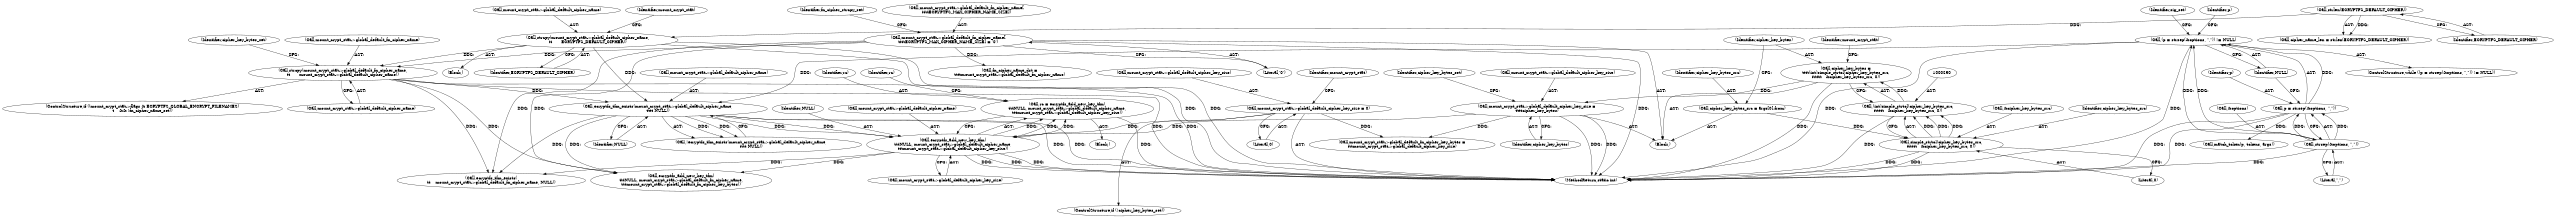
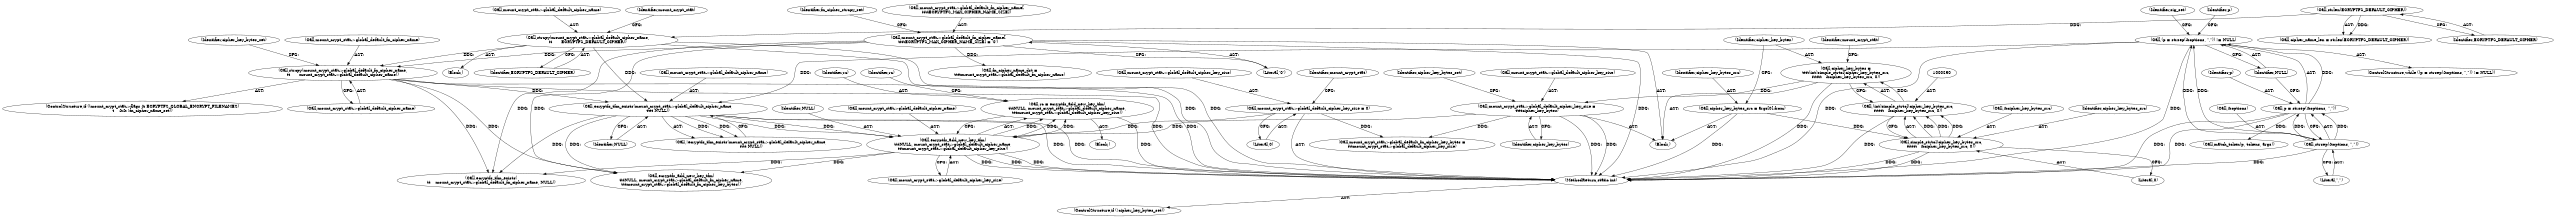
(1146, 126) -> (1364, 195)
none -> (1681, 154)
